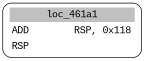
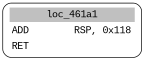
(43, 46) -> (43, 46)
